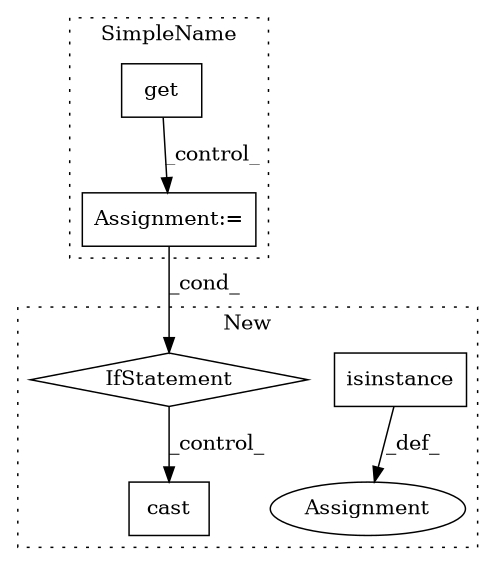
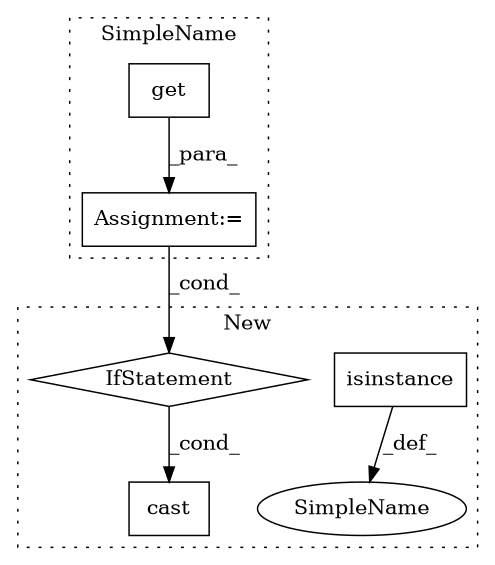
(212, 155) -> (203, 155)
(217, 444) -> (205, 444)
(368, 509) -> (362, 509)
